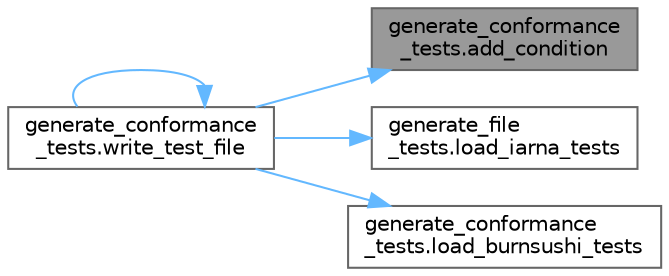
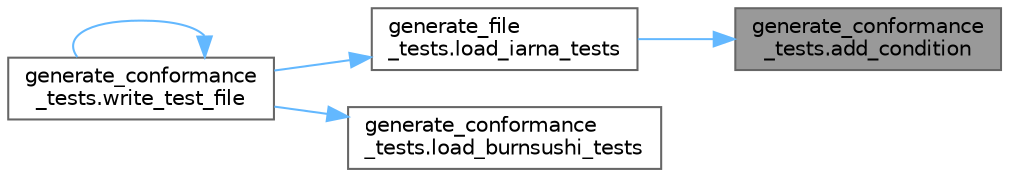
(313, 91) -> (676, 39)
